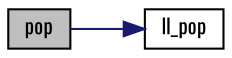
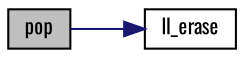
(184, 29) -> (190, 29)
